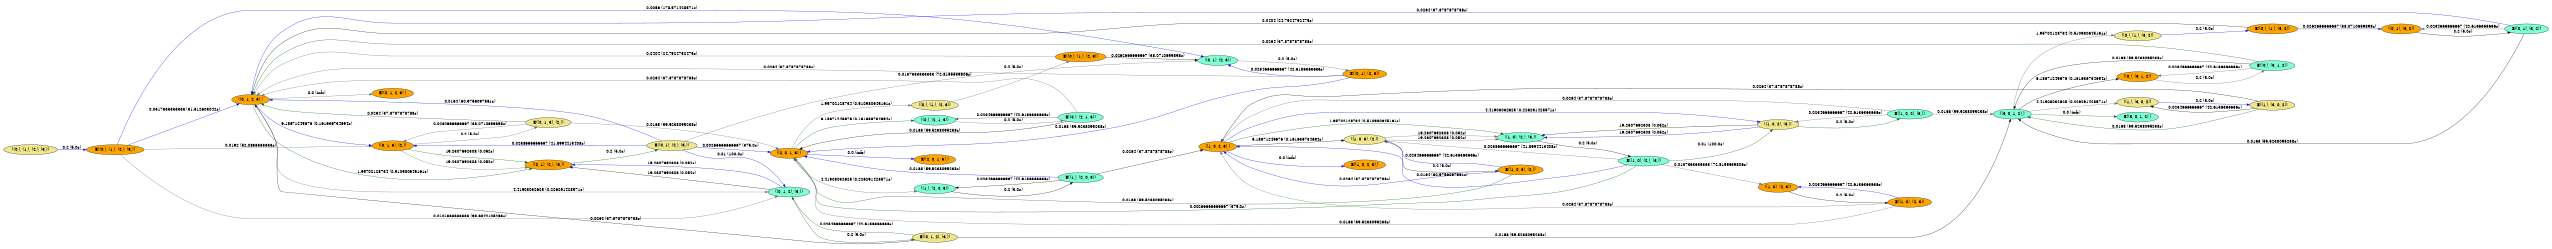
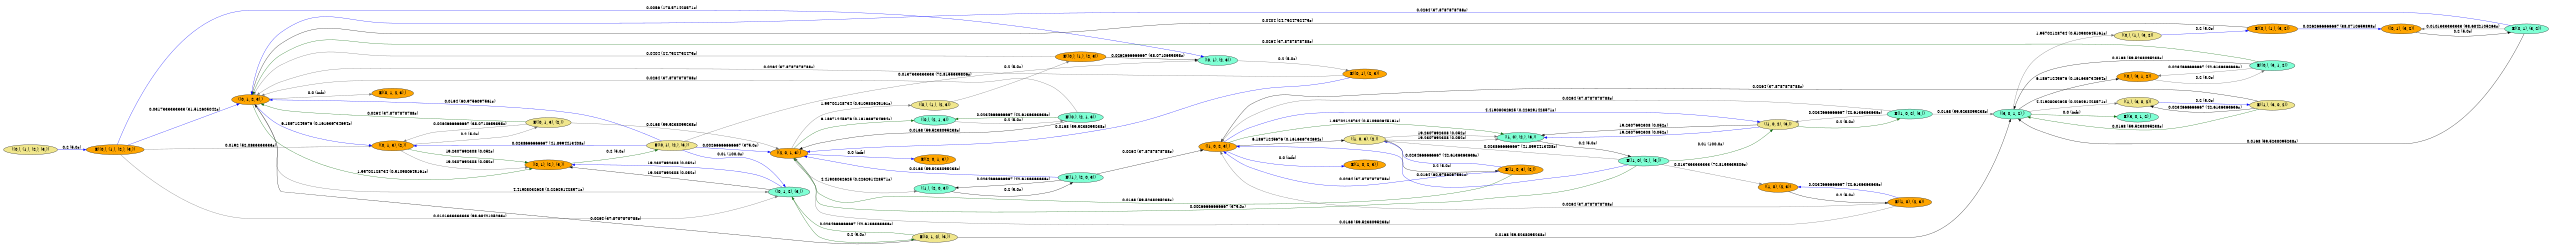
(2463, 27) -> (2463, 27)
(1272, 75) -> none
